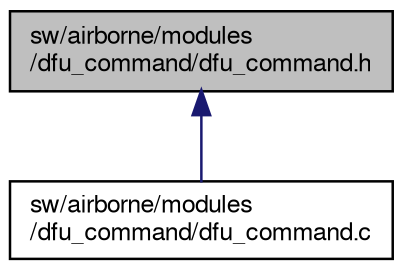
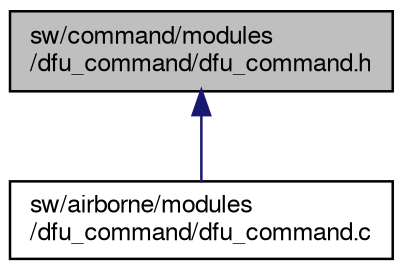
(201, 51) -> (201, 51)
